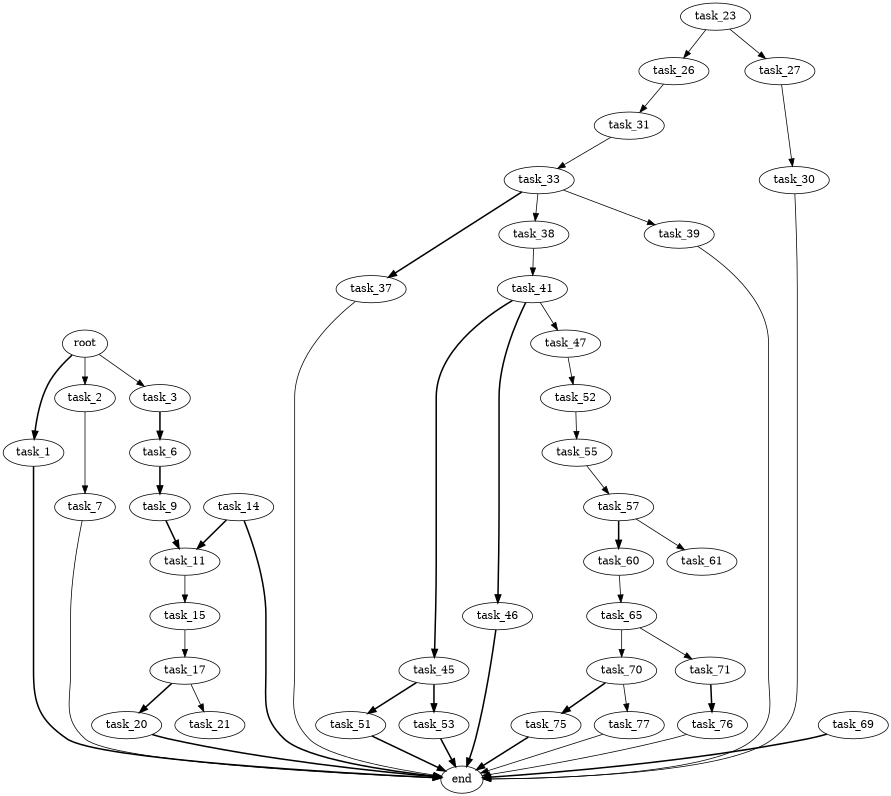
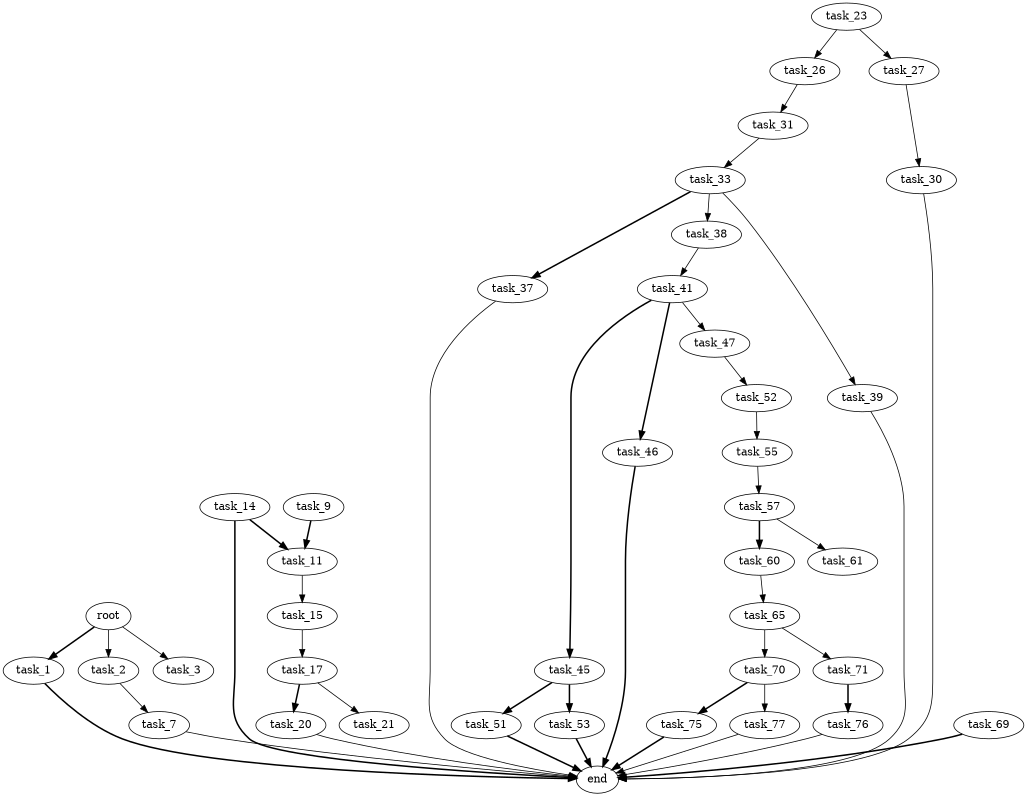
(160, 453) -> none
(292, 760) -> (442, 759)
